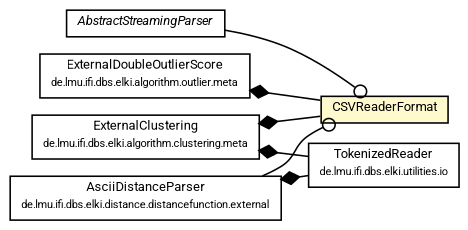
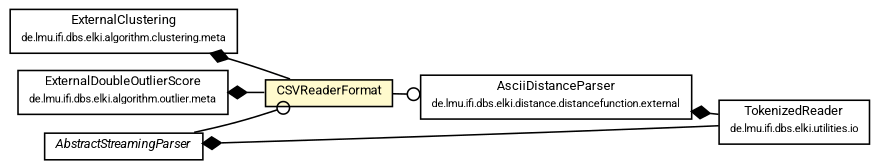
(299, 145) -> (400, 94)
(293, 155) -> (470, 135)
